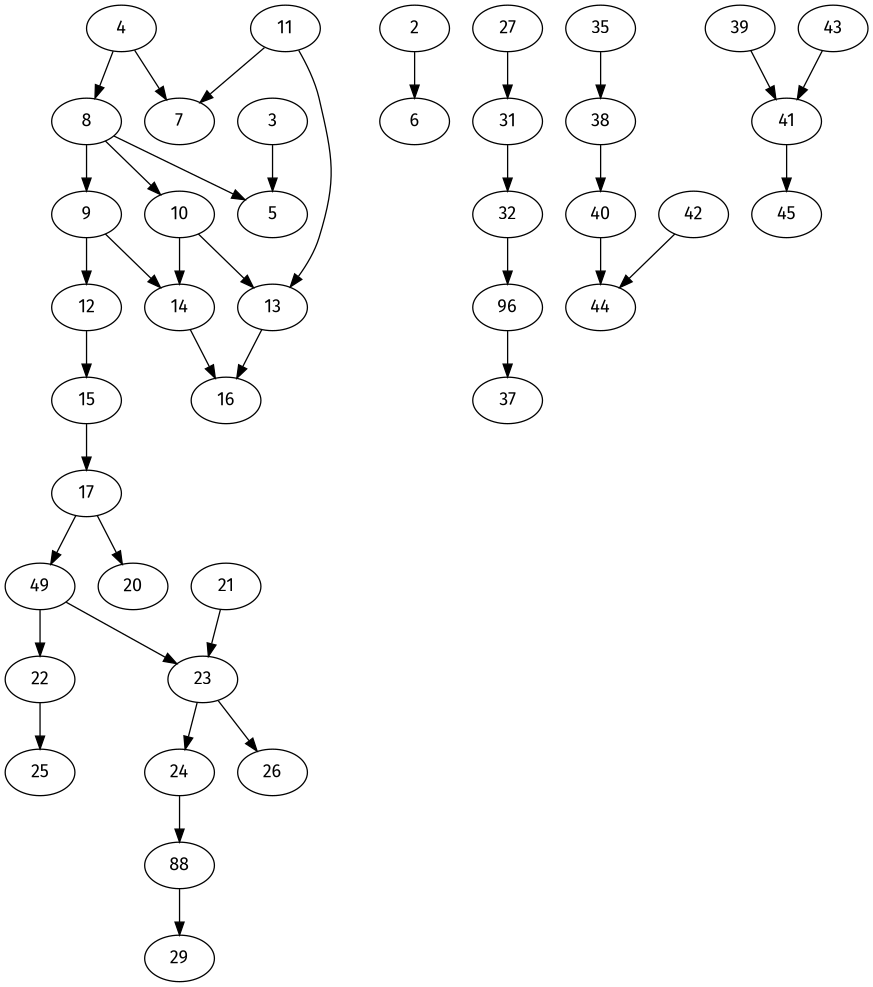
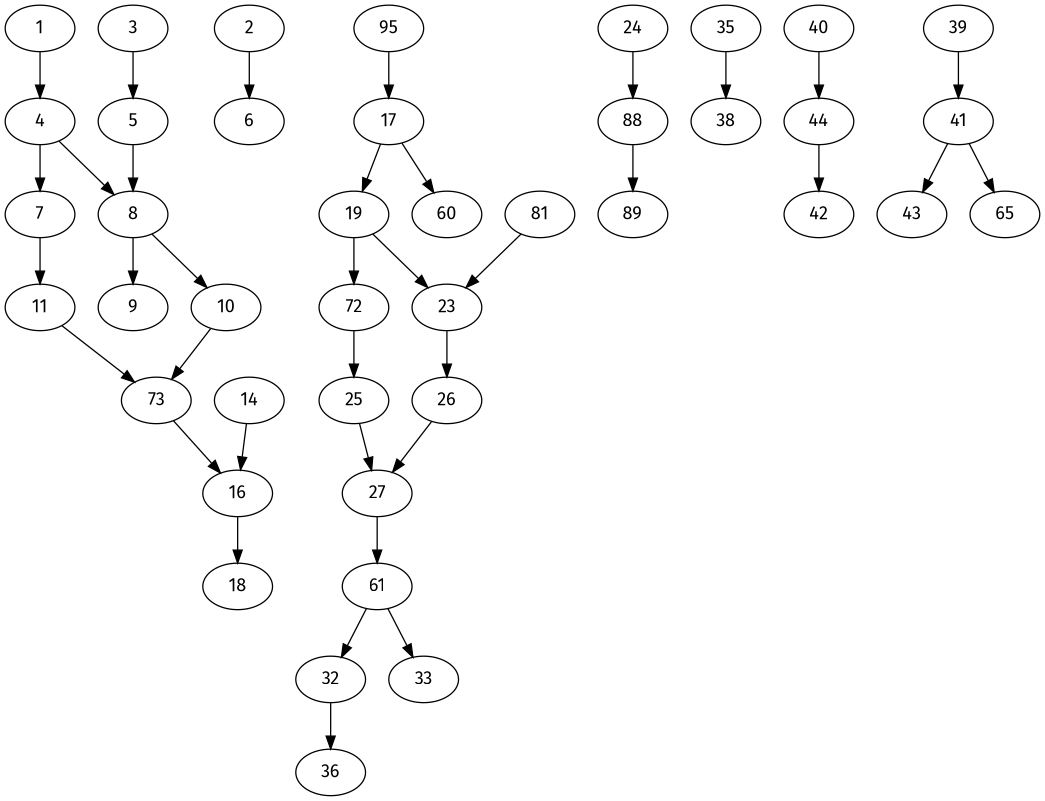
none -> (40, 28)
(813, 69) -> (938, 162)
(237, 71) -> (40, 255)
(508, 121) -> (377, 586)
(601, 162) -> none
(174, 165) -> (133, 162)
(787, 214) -> (1005, 214)
(180, 255) -> none
(128, 256) -> none
(652, 256) -> (819, 162)
(87, 307) -> none
(273, 307) -> (156, 400)
(508, 307) -> (331, 772)
(87, 400) -> (389, 28)
(508, 400) -> none
none -> (364, 441)
none -> (416, 442)
(40, 586) -> (354, 214)
(133, 586) -> (447, 214)
(226, 586) -> (540, 214)
none -> (238, 586)
(40, 679) -> (354, 307)
none -> (424, 679)
(193, 720) -> none
(180, 958) -> (633, 214)
